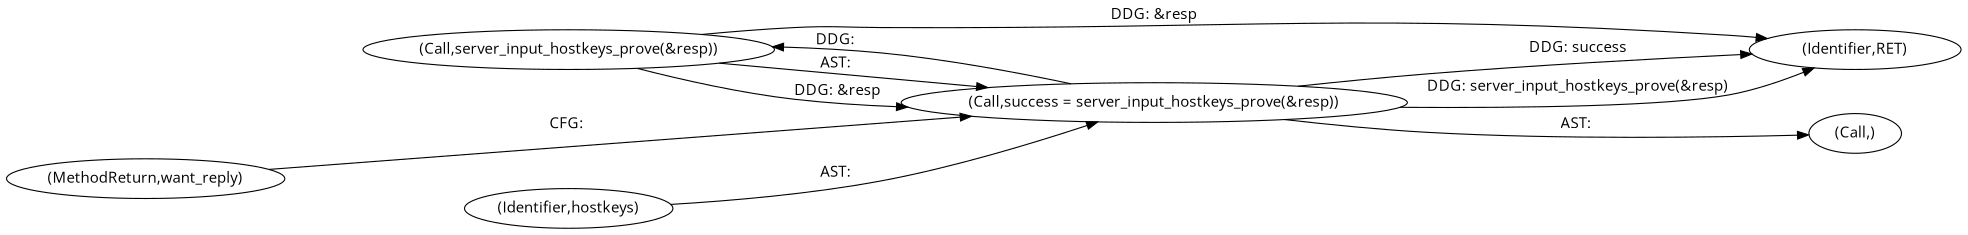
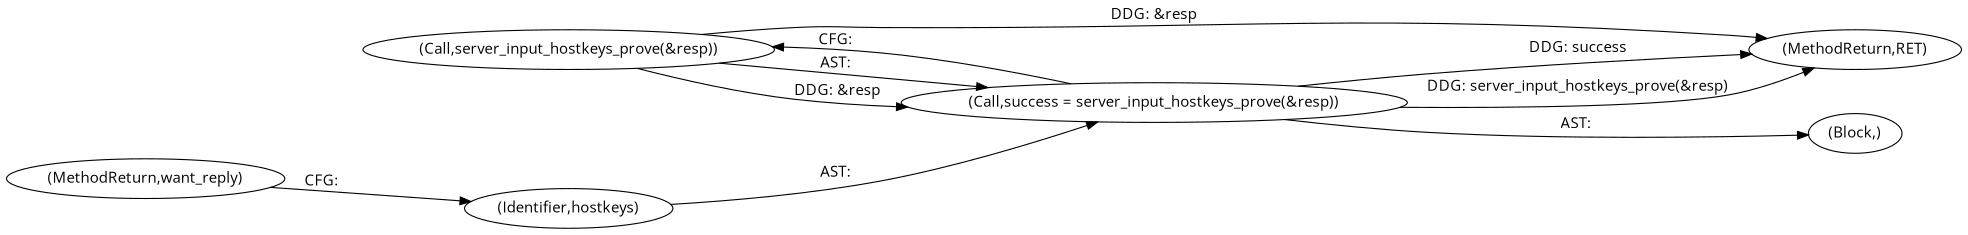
(838, 40) -> (838, 40)
(1855, 50) -> (1855, 50)
(1855, 133) -> (1855, 133)
(615, 143) -> (365, 194)
